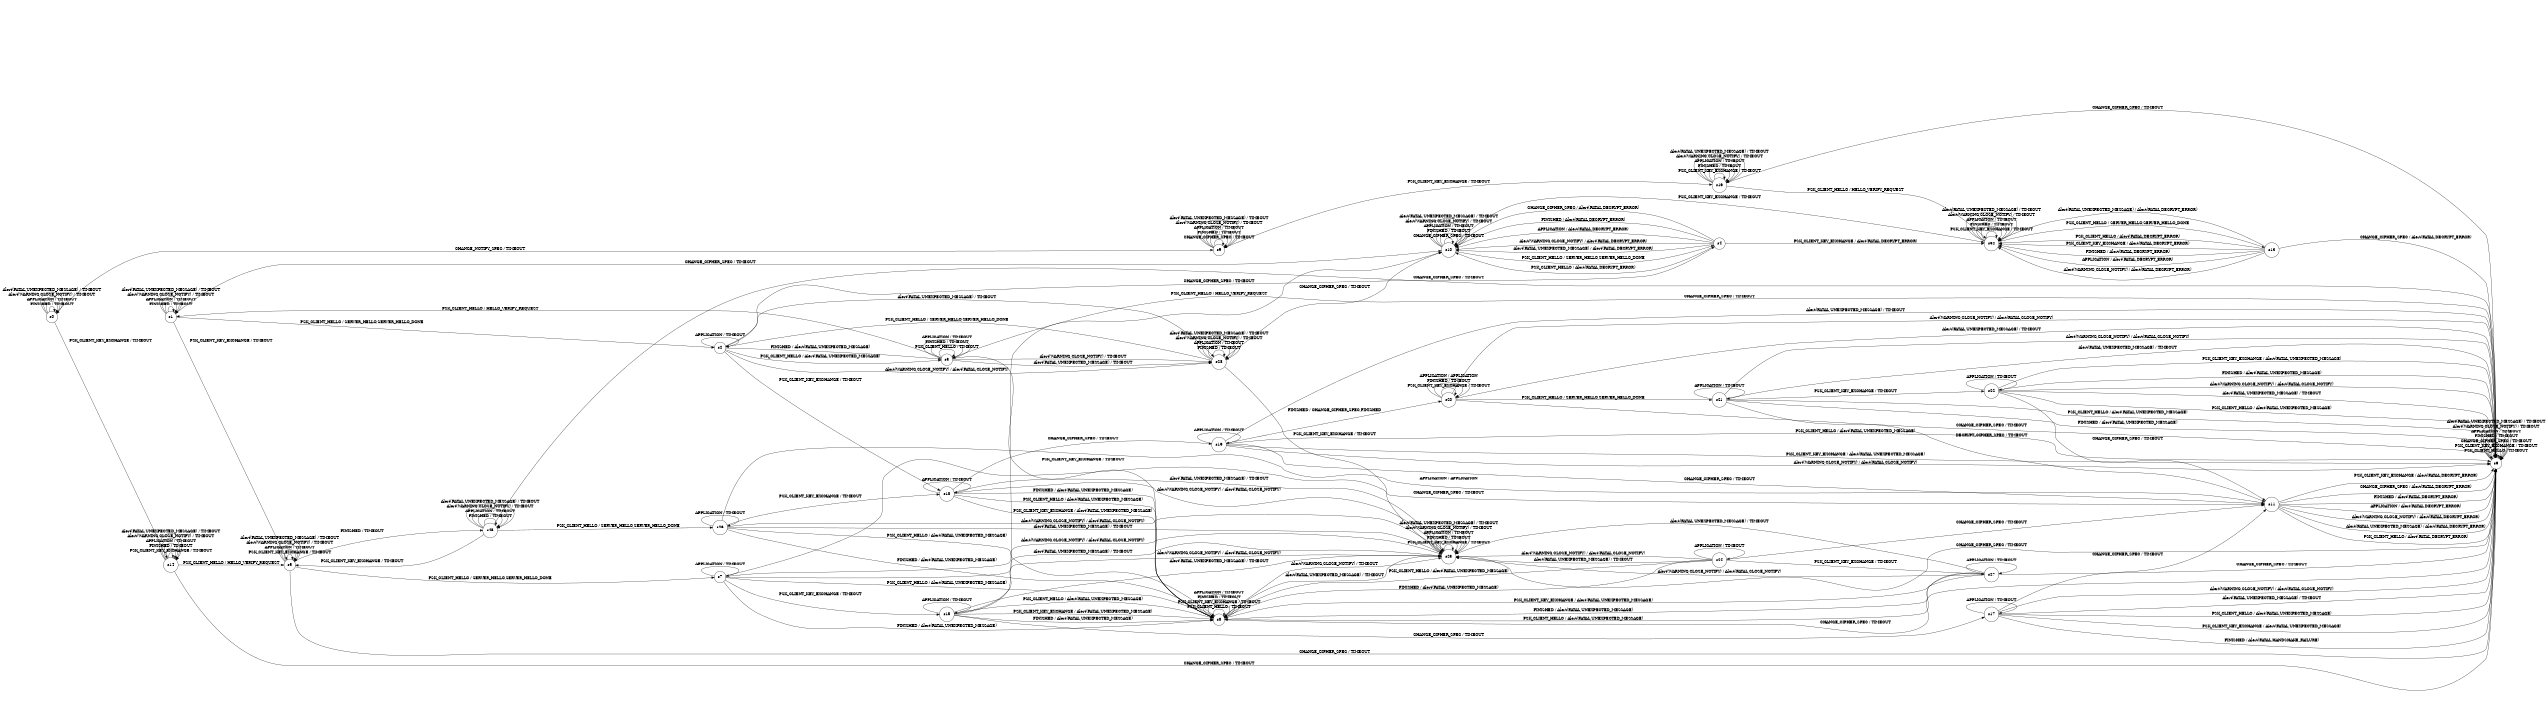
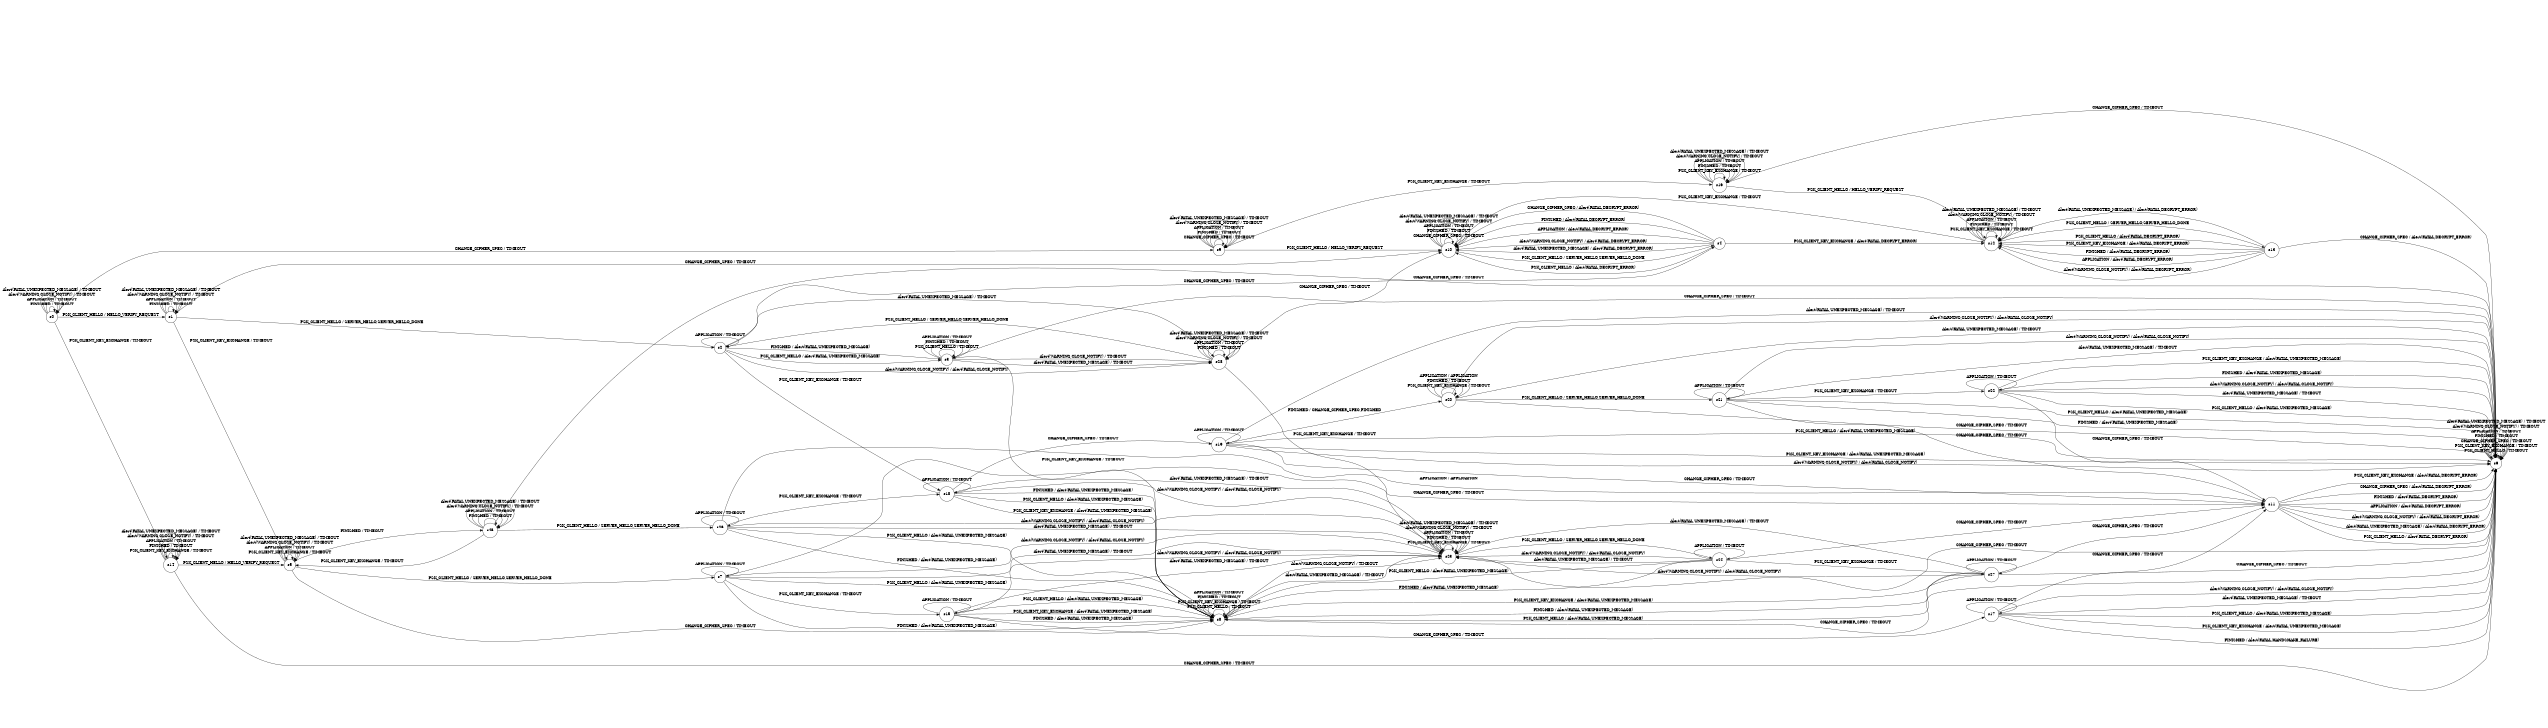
(1991, 244) -> (1991, 244)
(490, 249) -> (490, 249)
(563, 311) -> (110, 317)
(1081, 321) -> (1332, 250)
(1991, 435) -> (1991, 435)
none -> (2129, 537)
none -> (1583, 542)
(1448, 654) -> (743, 630)
